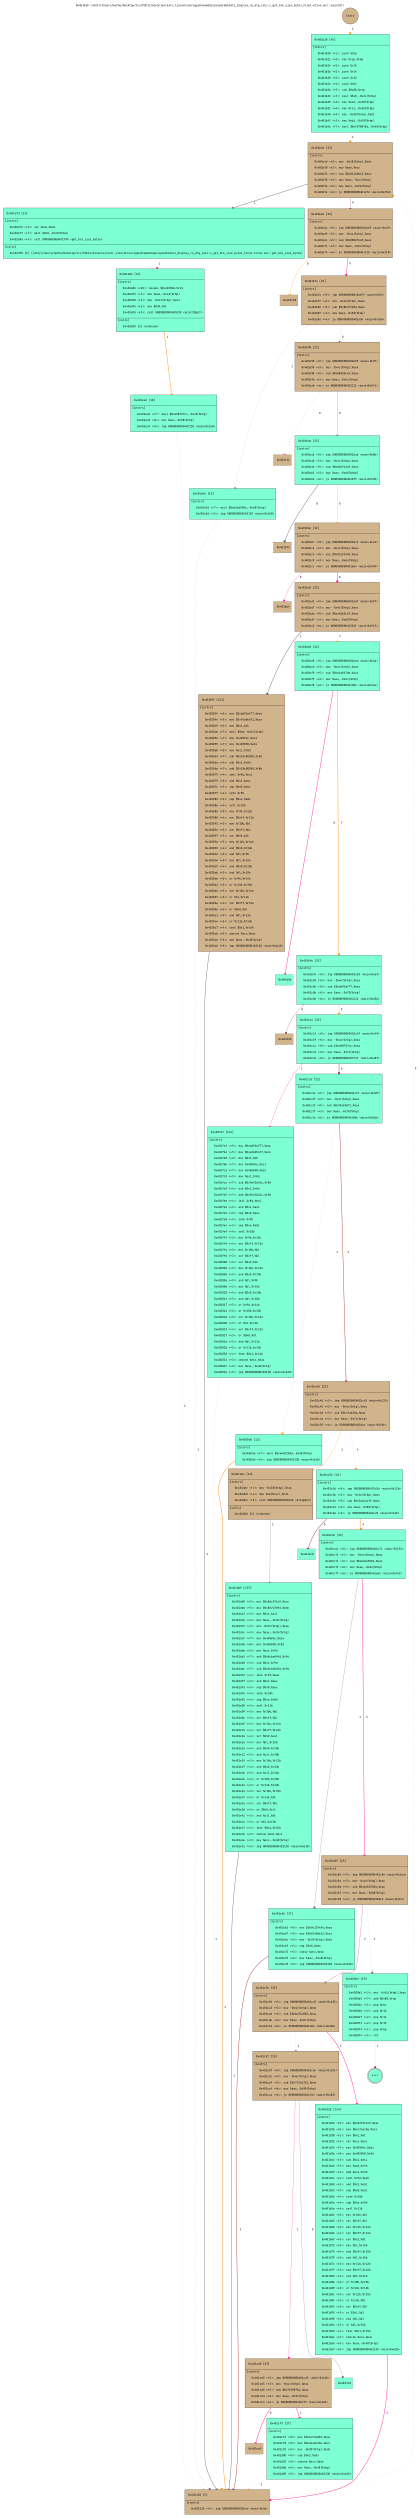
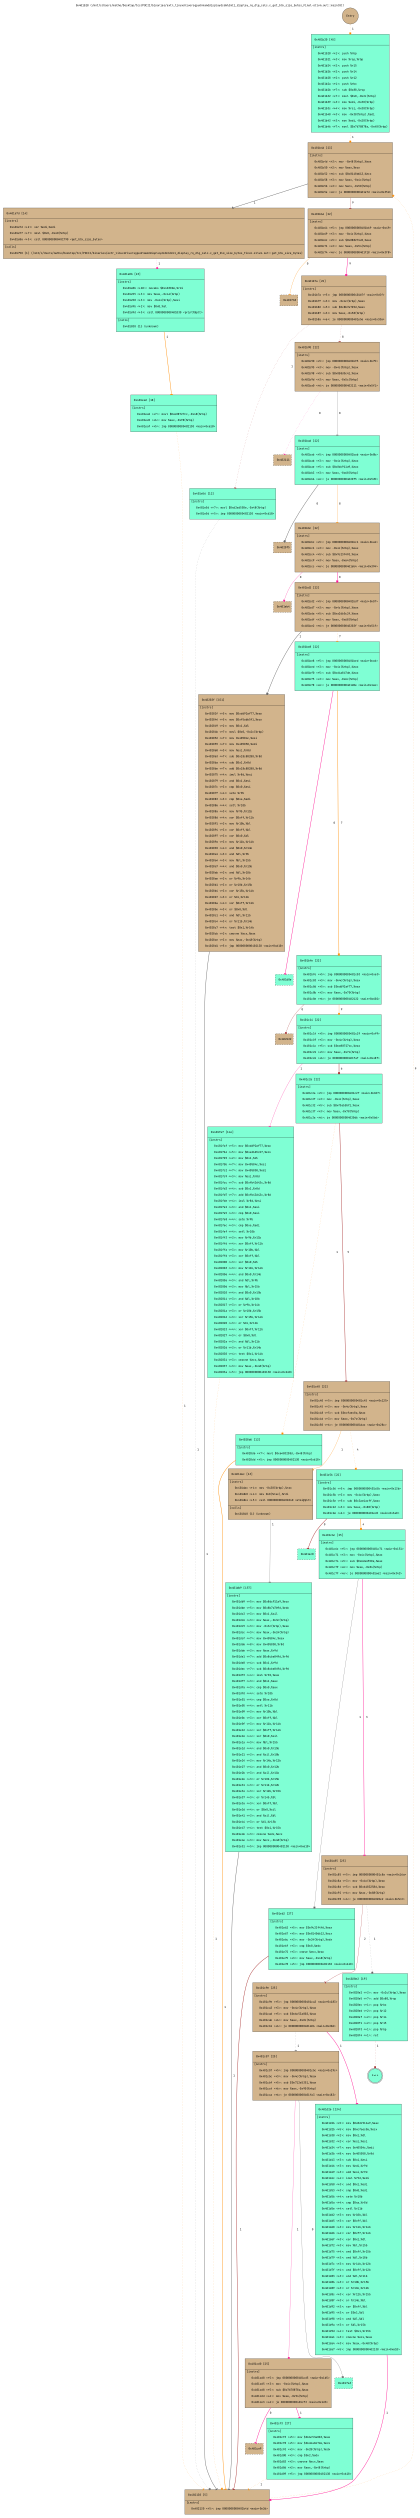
(154, 233) -> (154, 233)
